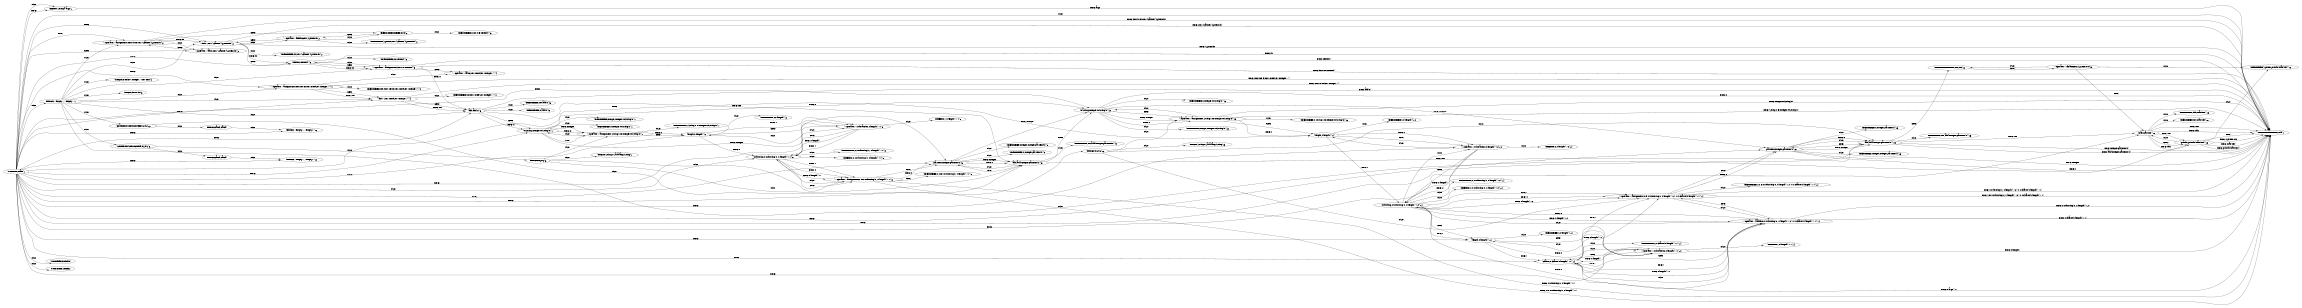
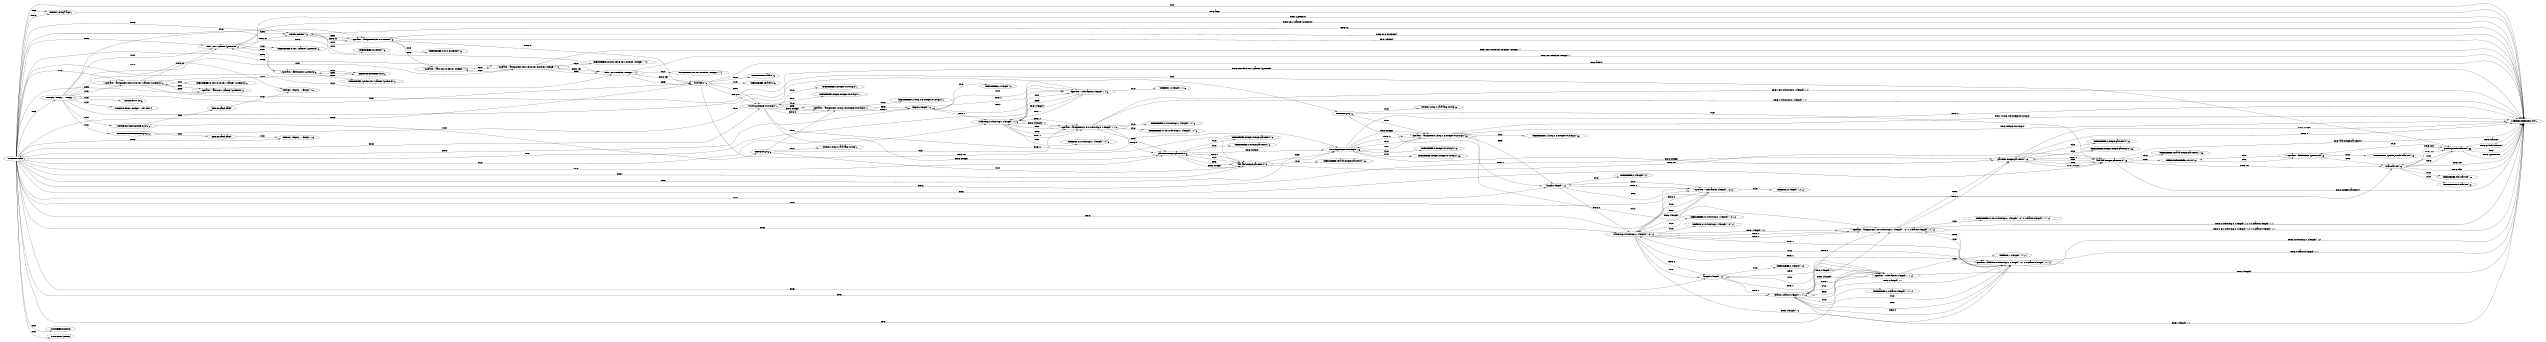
(431, 33) -> (407, 49)
none -> (481, 68)
none -> (222, 83)
(2237, 106) -> (2385, 147)
(2207, 142) -> (2470, 149)
(817, 154) -> (1132, 125)
(909, 178) -> (1134, 128)
none -> (792, 229)
(1949, 289) -> (2181, 323)
